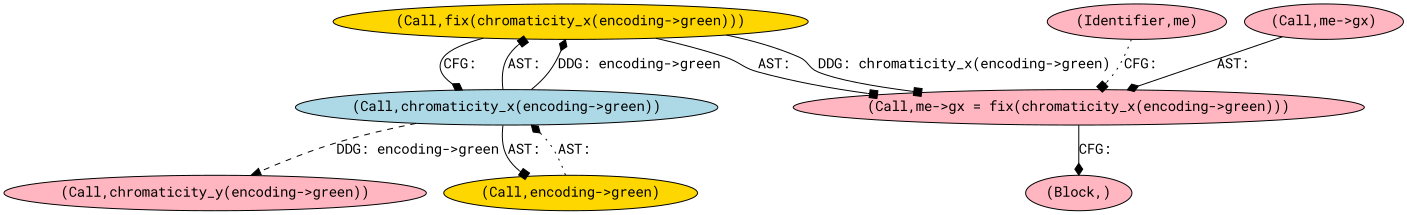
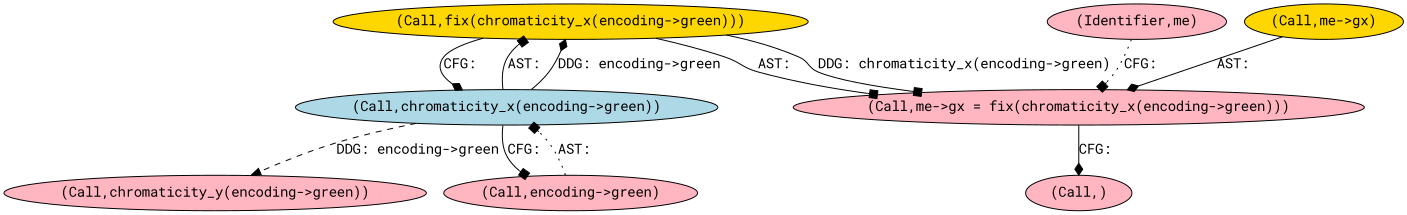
(1324, 22) -> (1324, 22)
(528, 150) -> (528, 150)
(555, 153) -> (555, 153)
(571, 193) -> (571, 193)
(1079, 193) -> (1079, 193)
